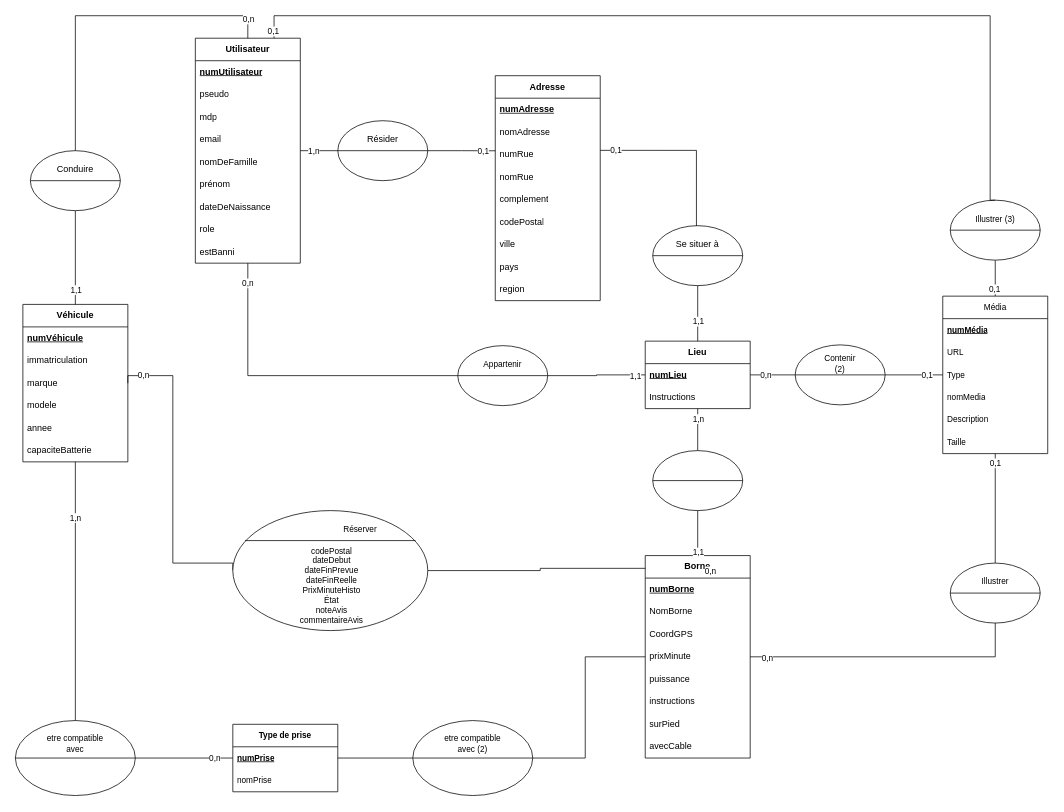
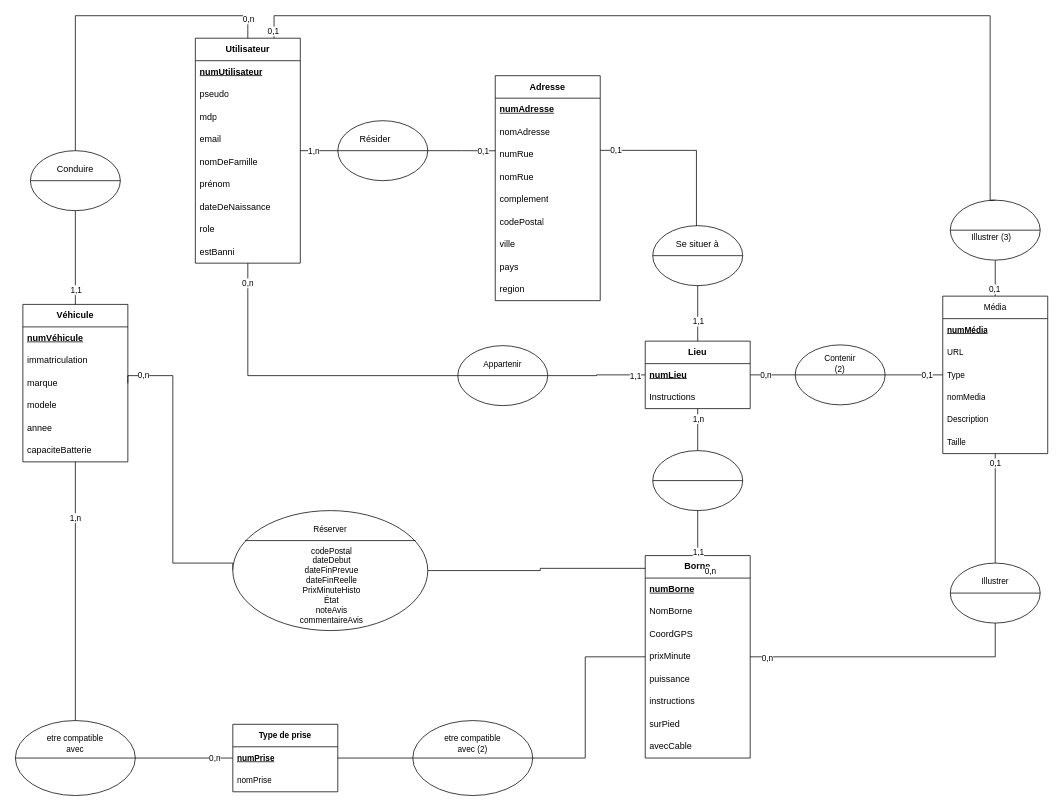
(383, 139) -> (375, 139)
(995, 219) -> (992, 237)
(360, 529) -> (330, 529)
